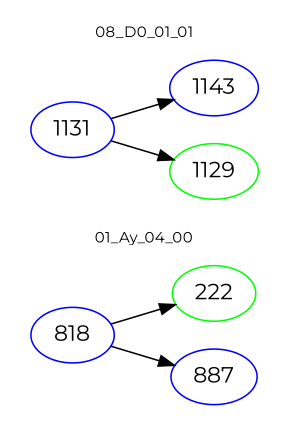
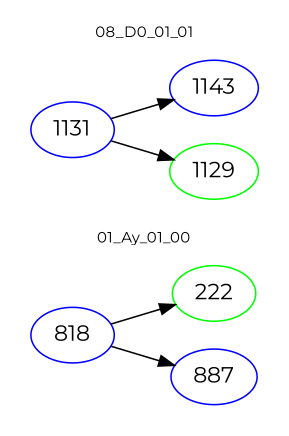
(144, 239) -> (144, 239)
